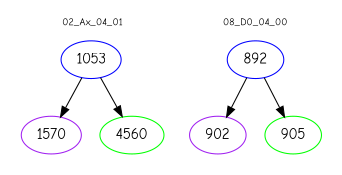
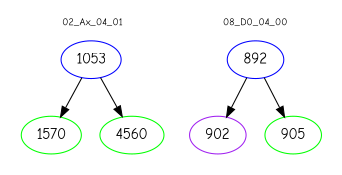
(51, 135) -> (51, 135)
